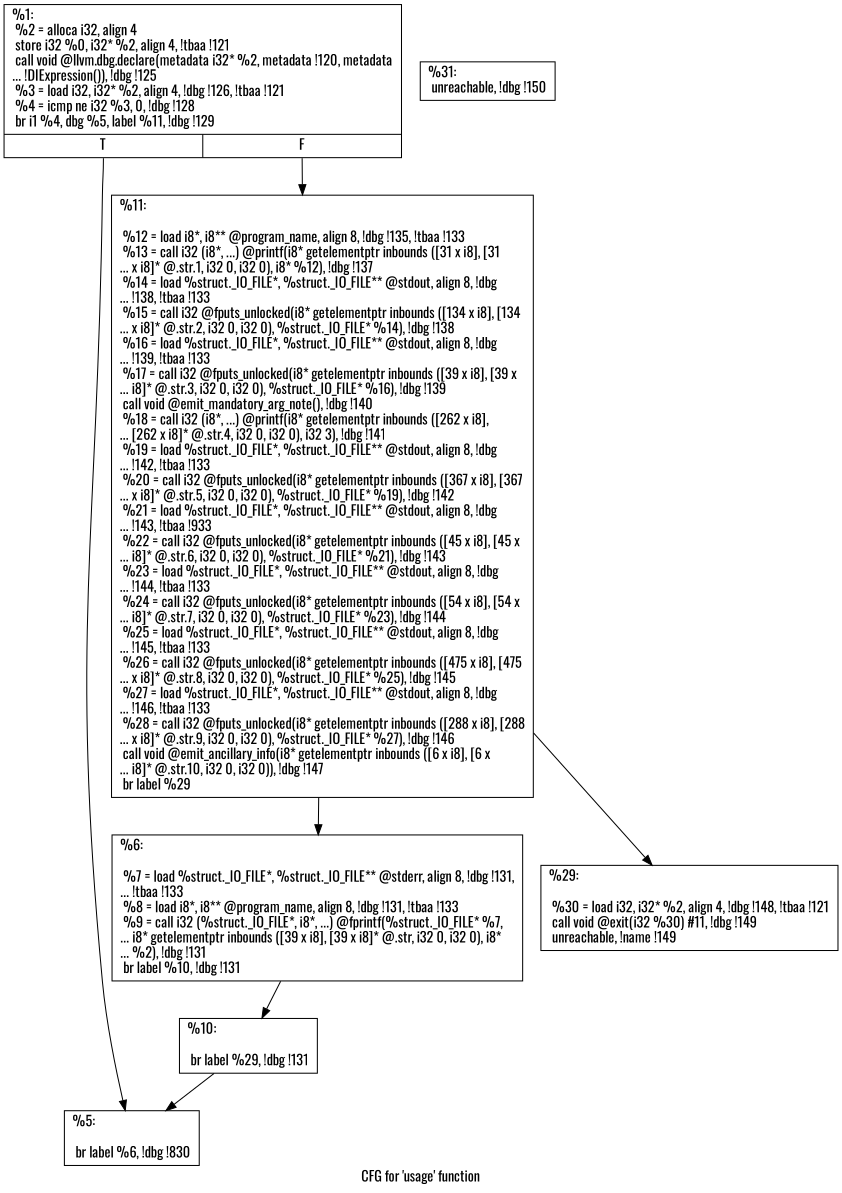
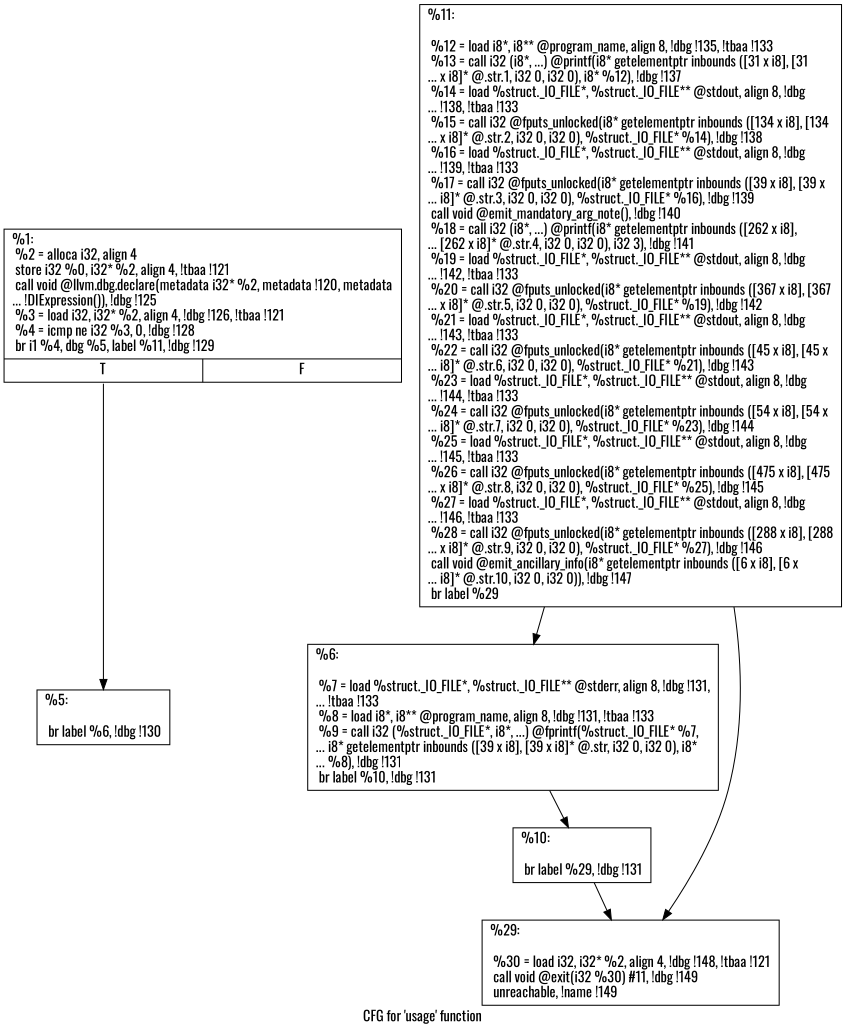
(488, 81) -> none
(302, 171) -> none
(166, 527) -> (473, 336)
(163, 954) -> (359, 763)
(194, 1089) -> (601, 897)
(132, 1153) -> (103, 733)
